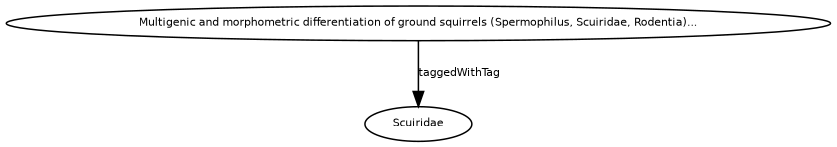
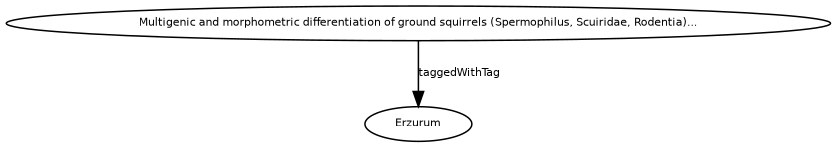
(418, 124) -> (418, 124)
